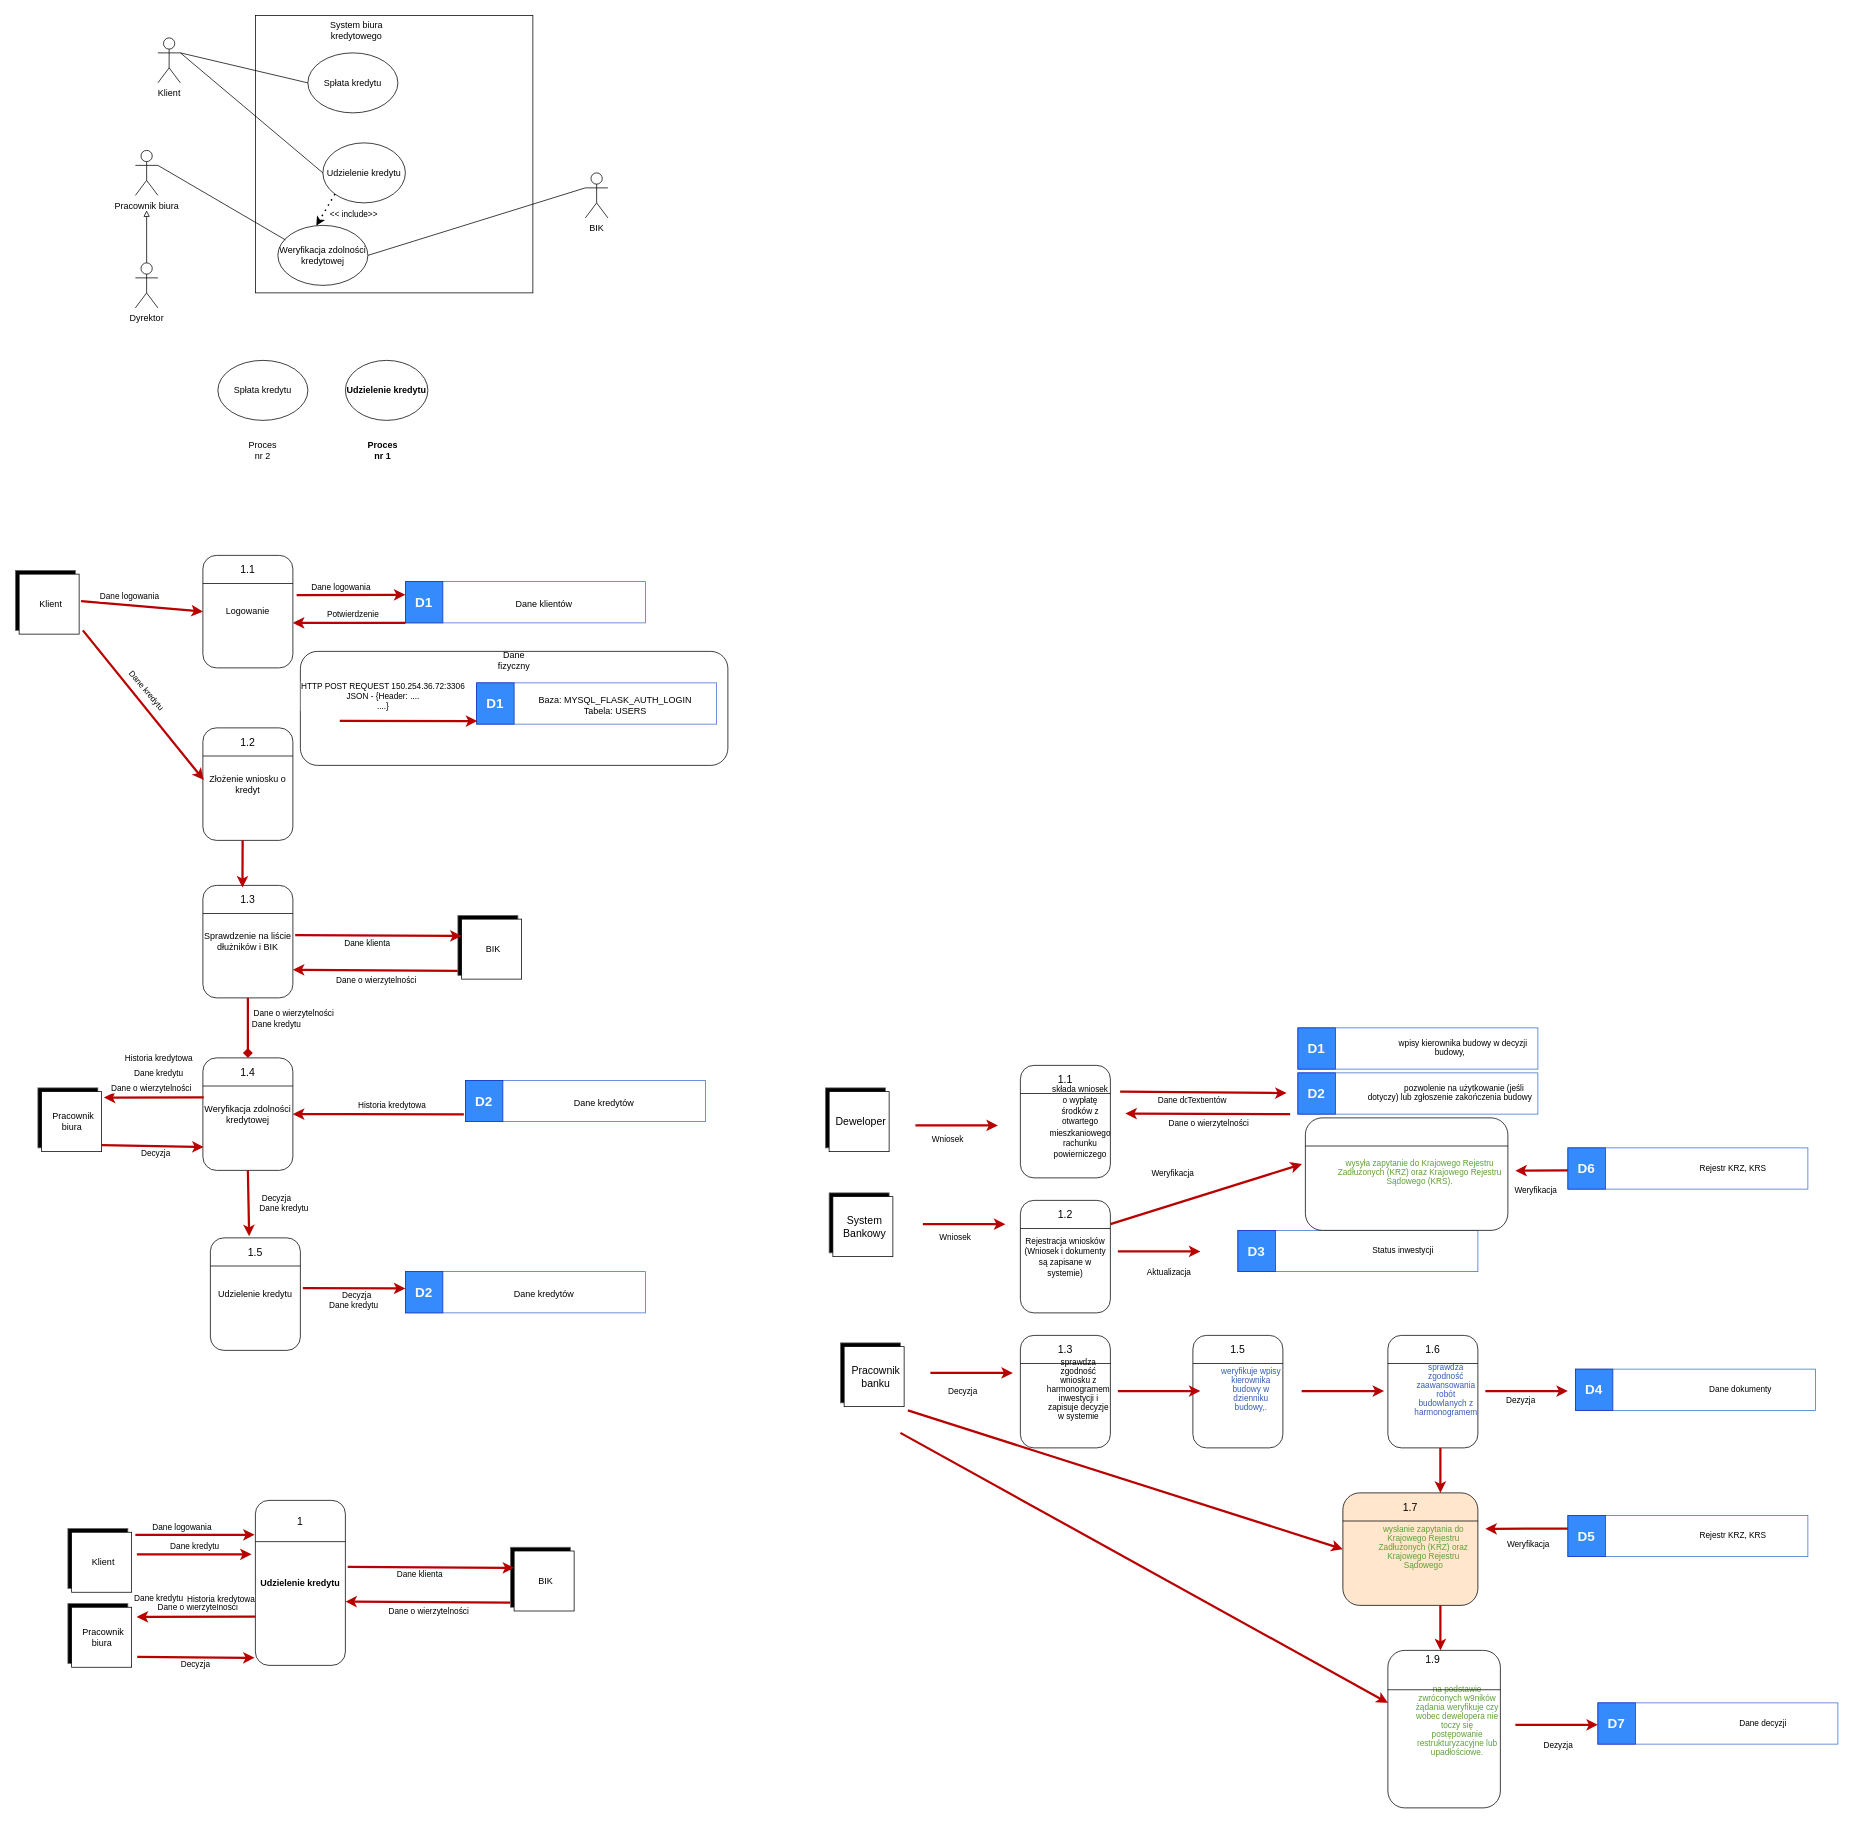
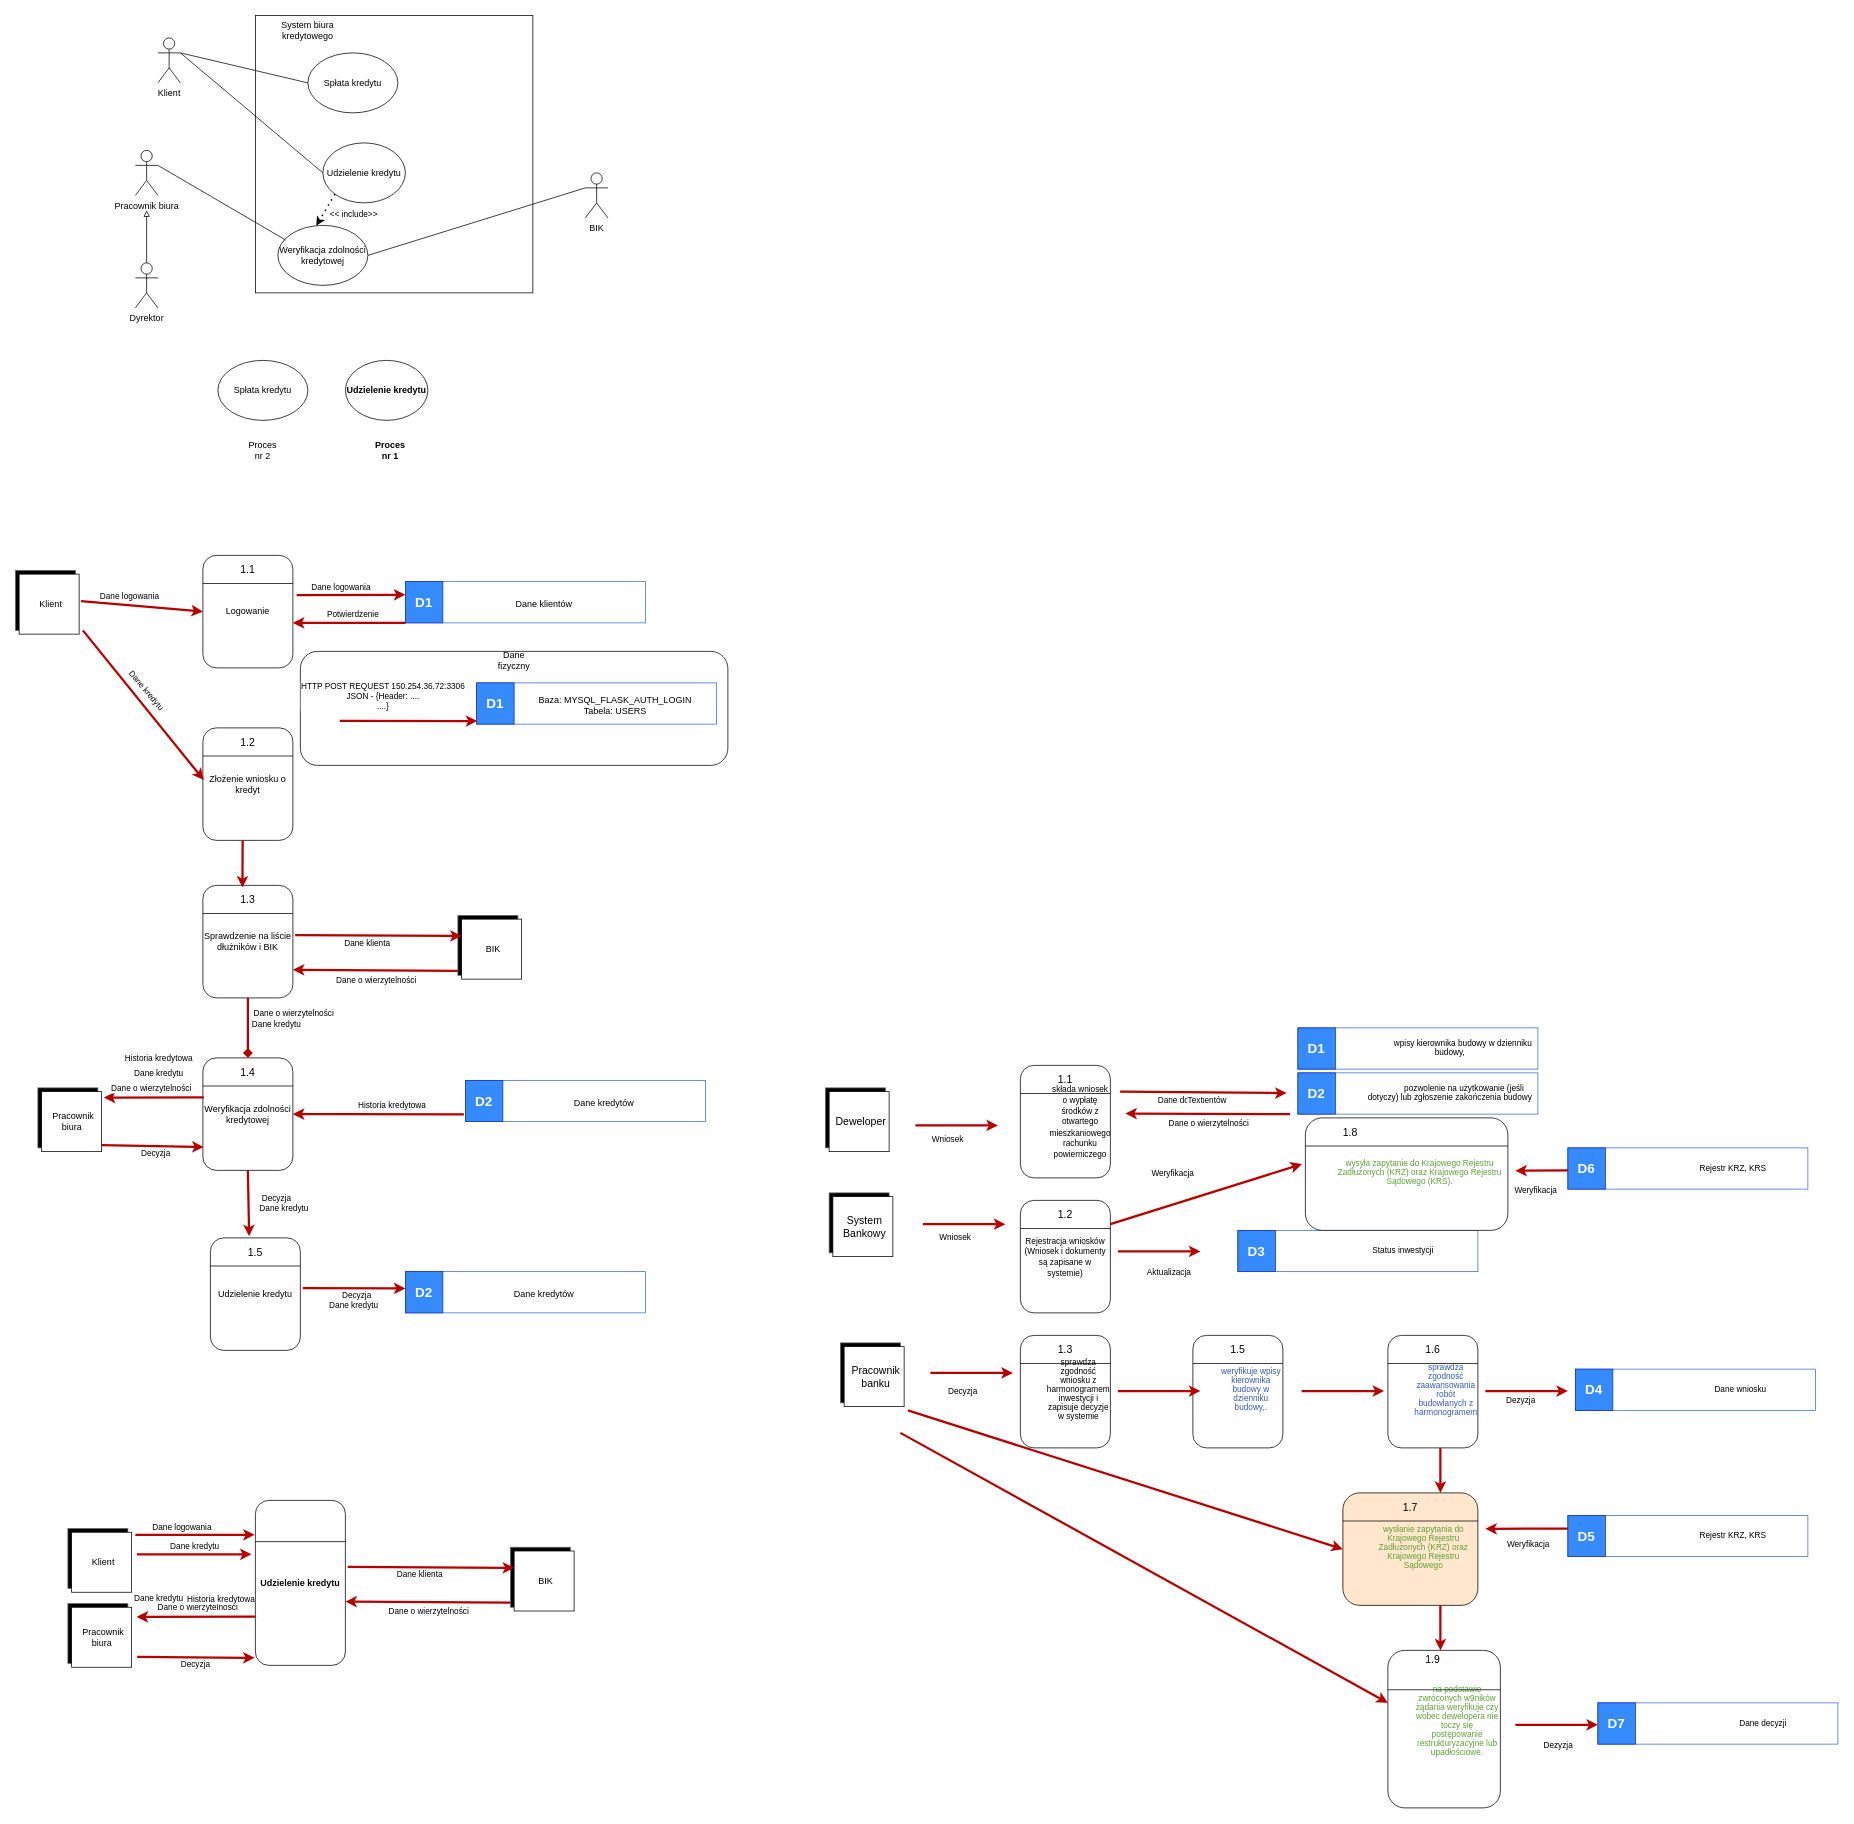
(357, 30) -> (308, 30)
(383, 450) -> (390, 450)
(1437, 1050) -> (1437, 1050)
none -> (1350, 1132)
(1714, 1392) -> (1714, 1392)
(300, 1521) -> none
